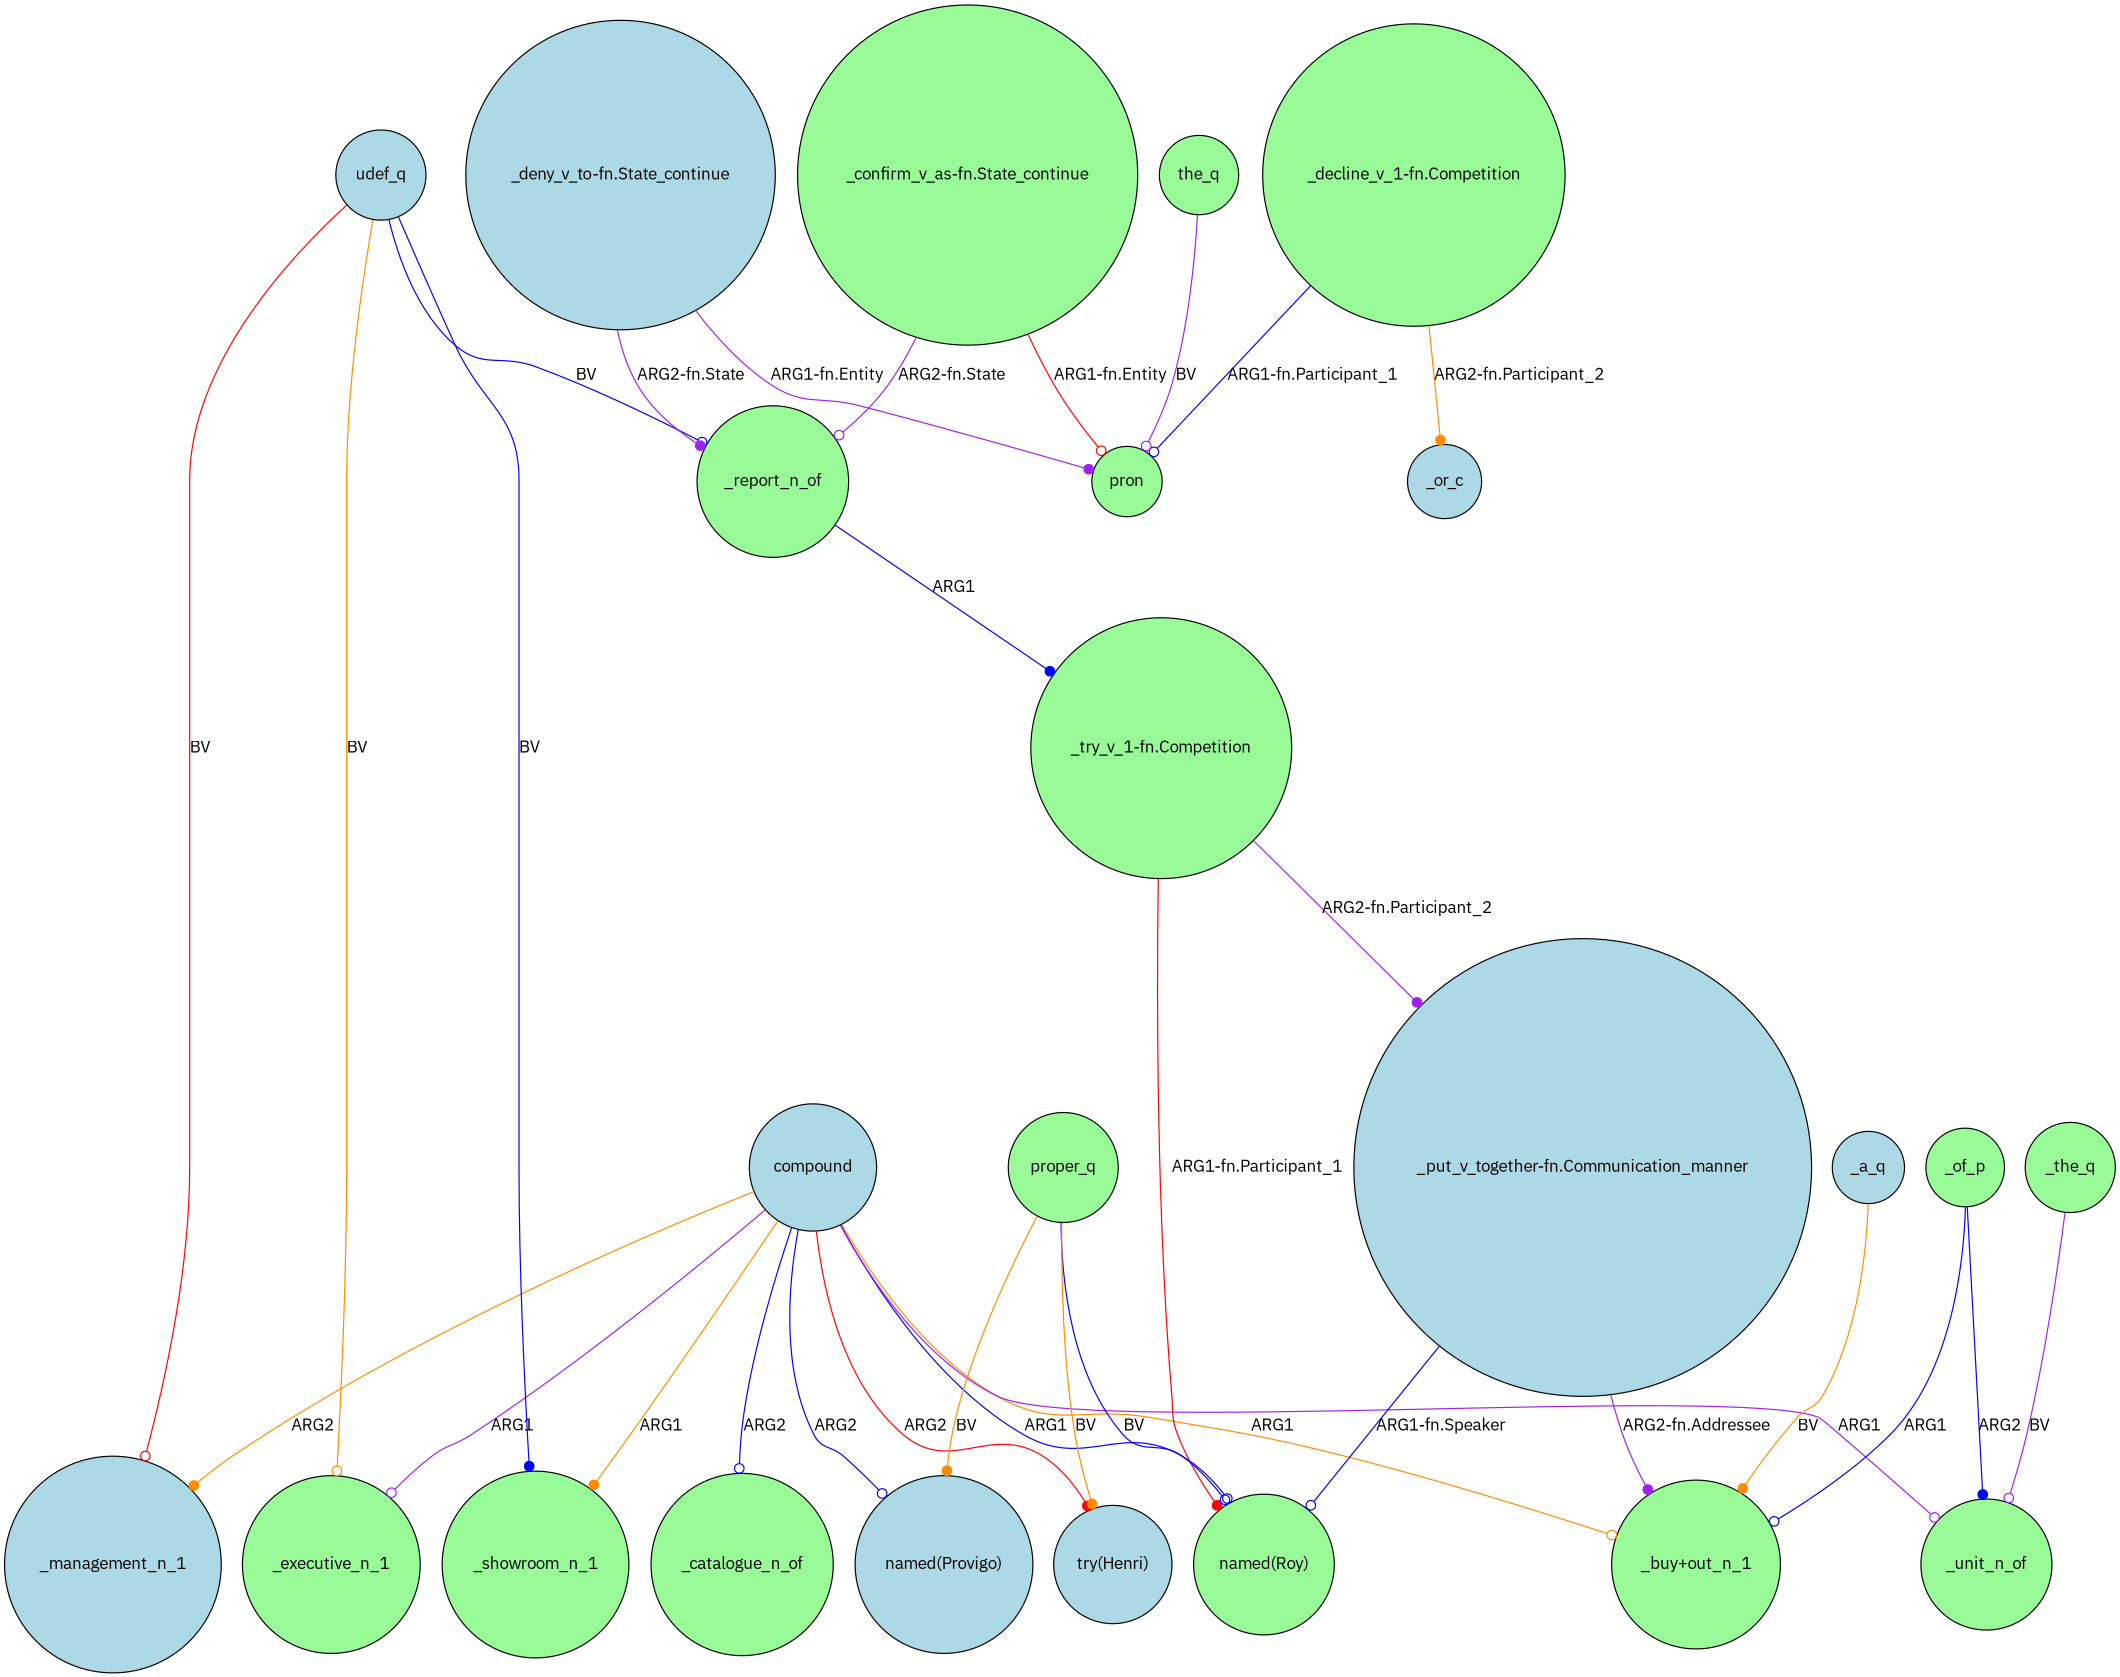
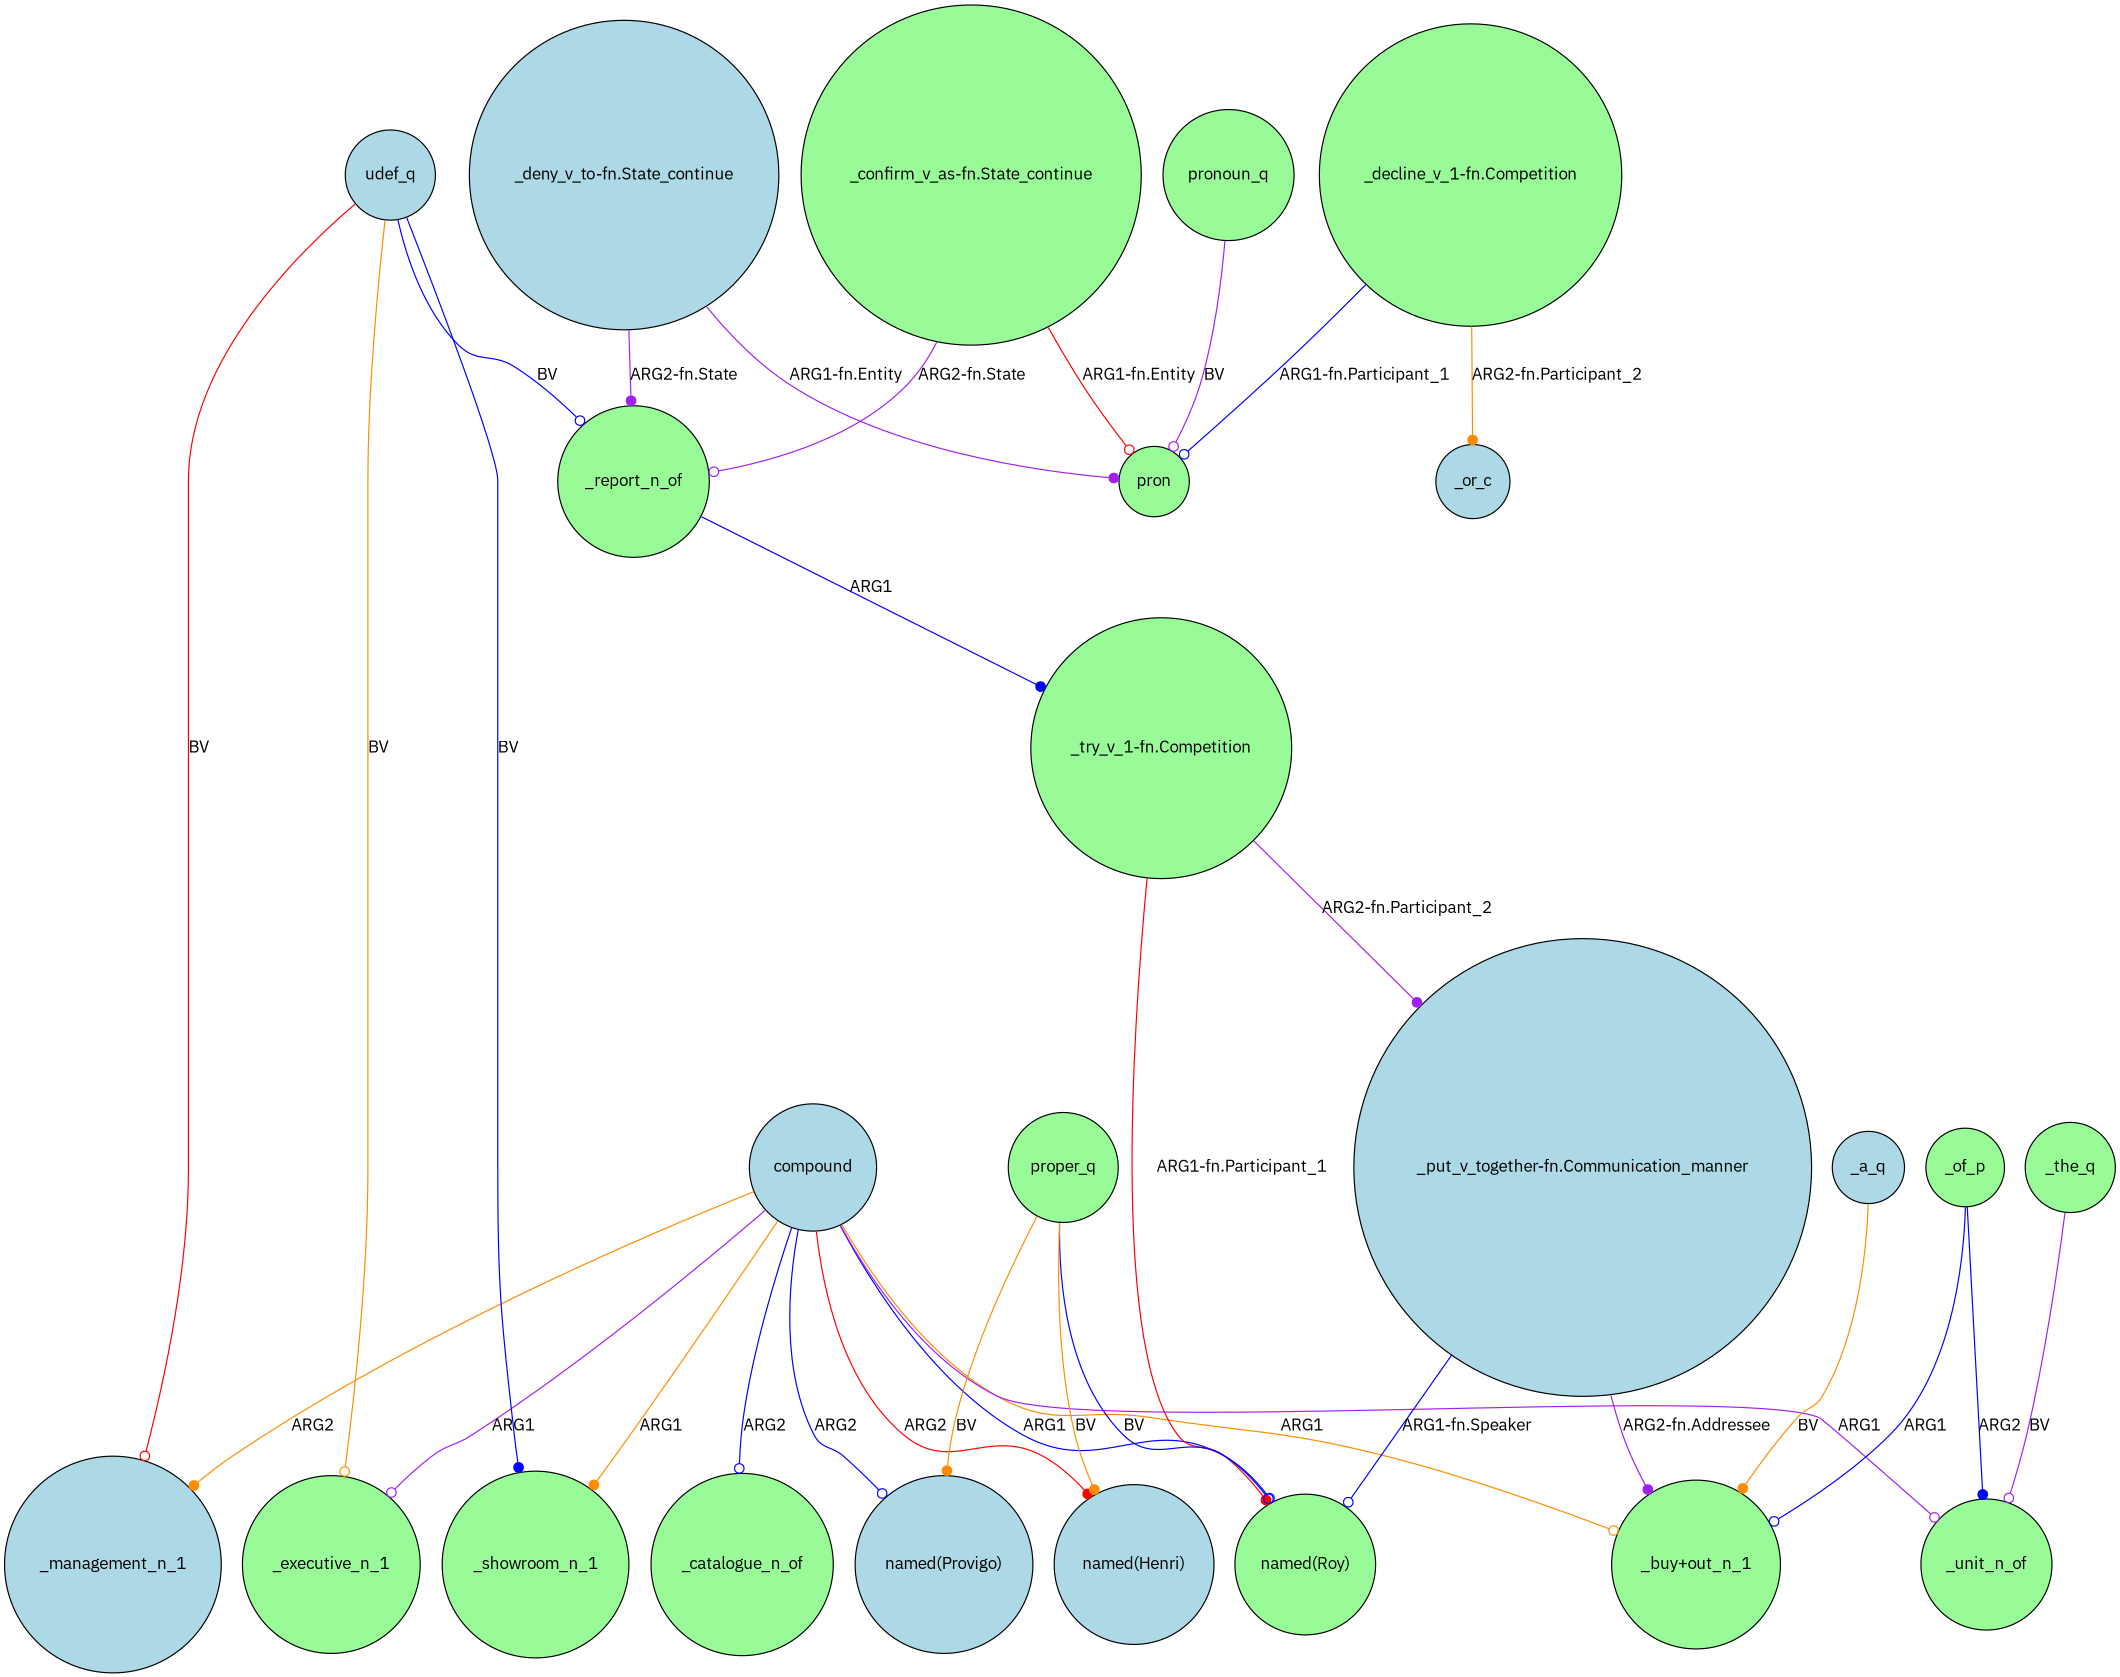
(1199, 175) -> (1228, 175)
(1113, 1565) -> (1134, 1565)
